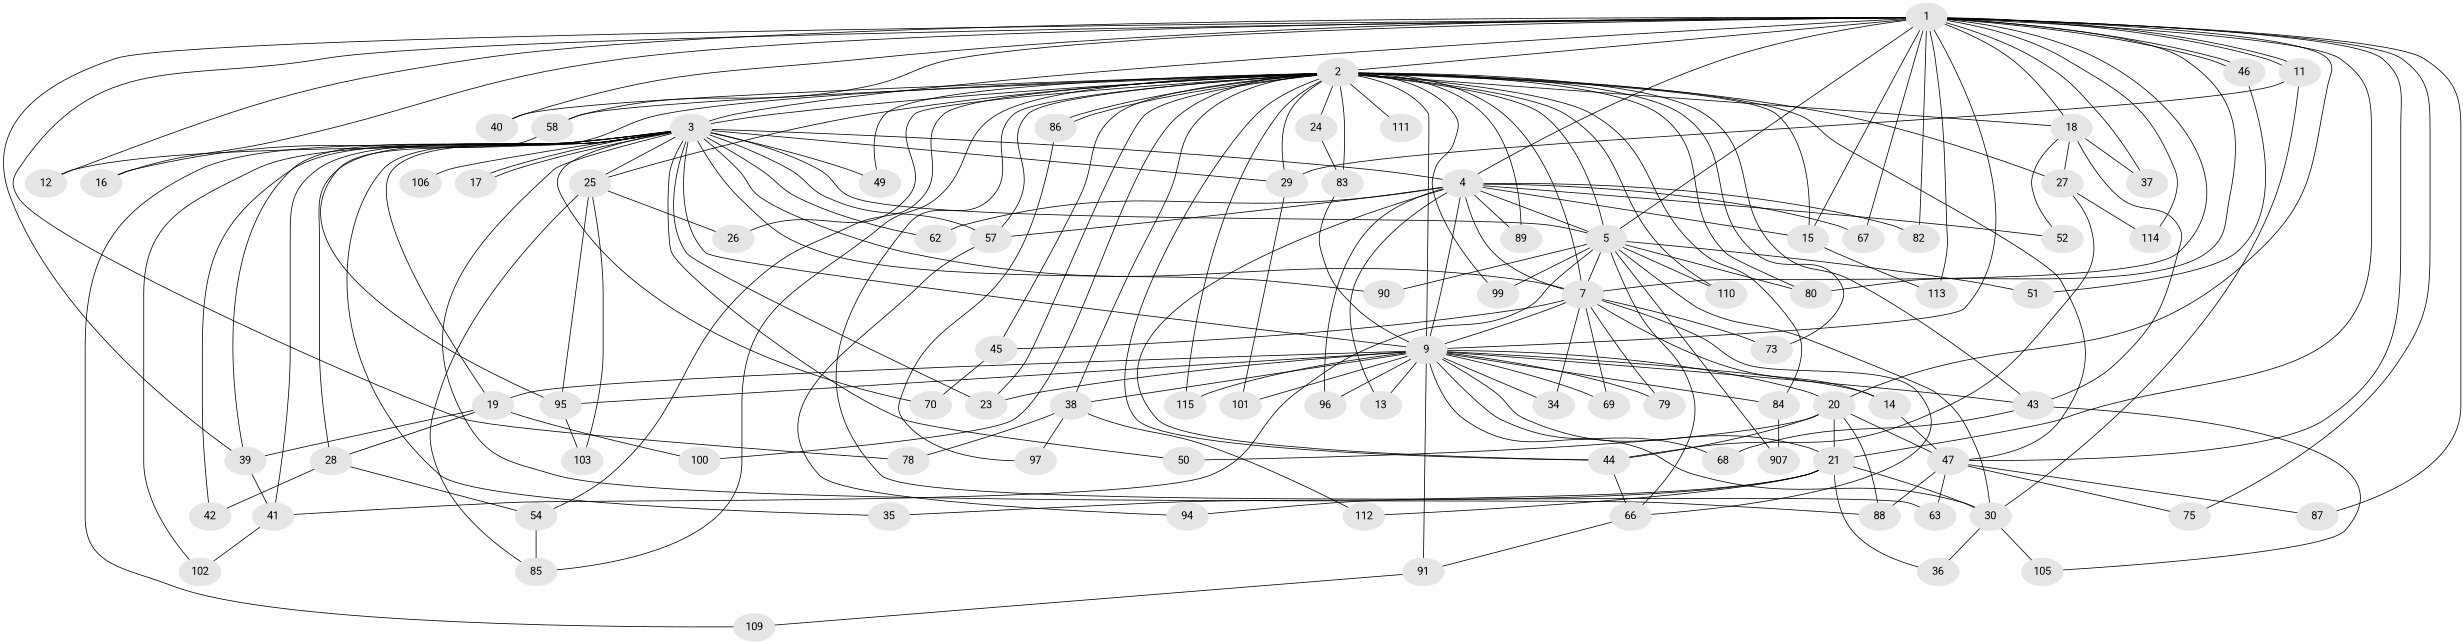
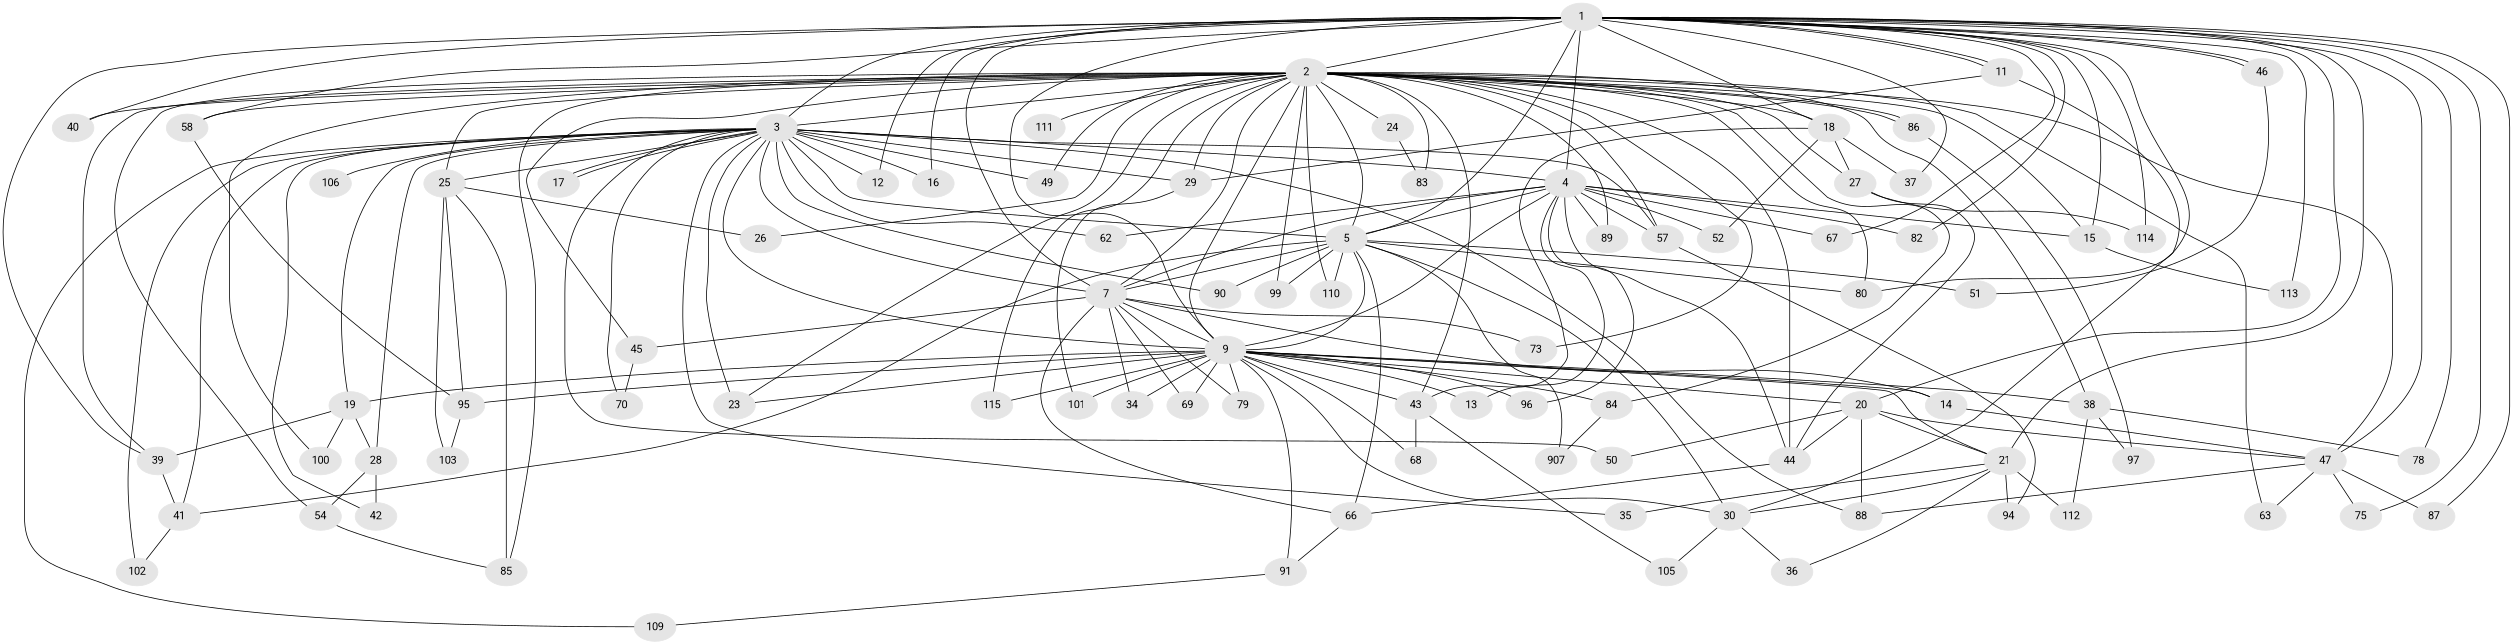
(1333, 281) -> (1335, 330)
